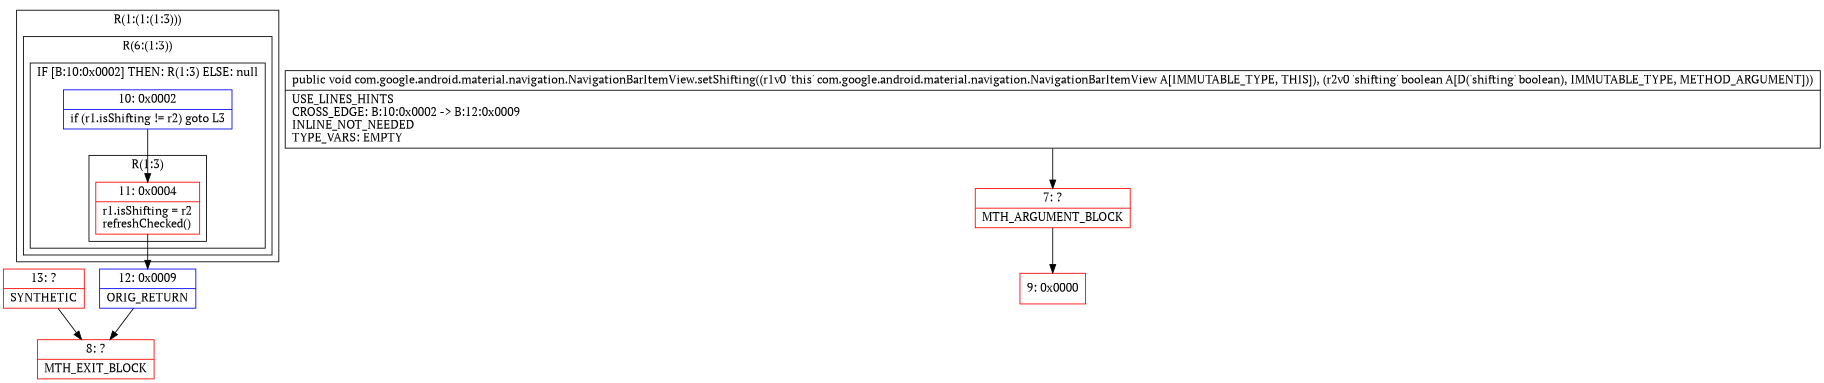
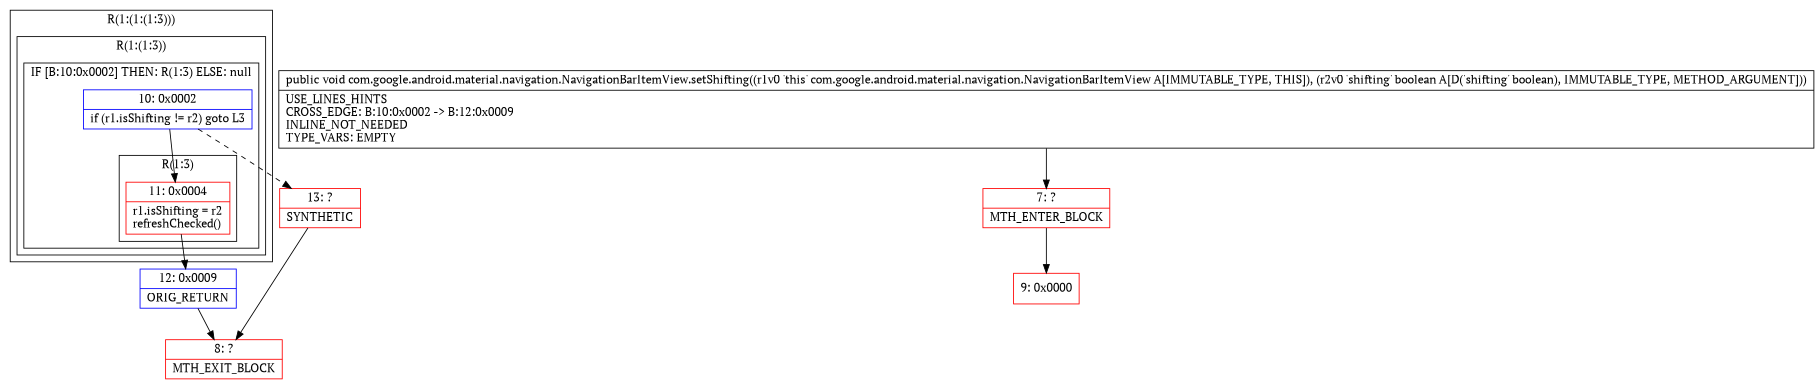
(148, 46) -> (141, 46)
none -> (243, 157)
(1053, 218) -> (1046, 218)
